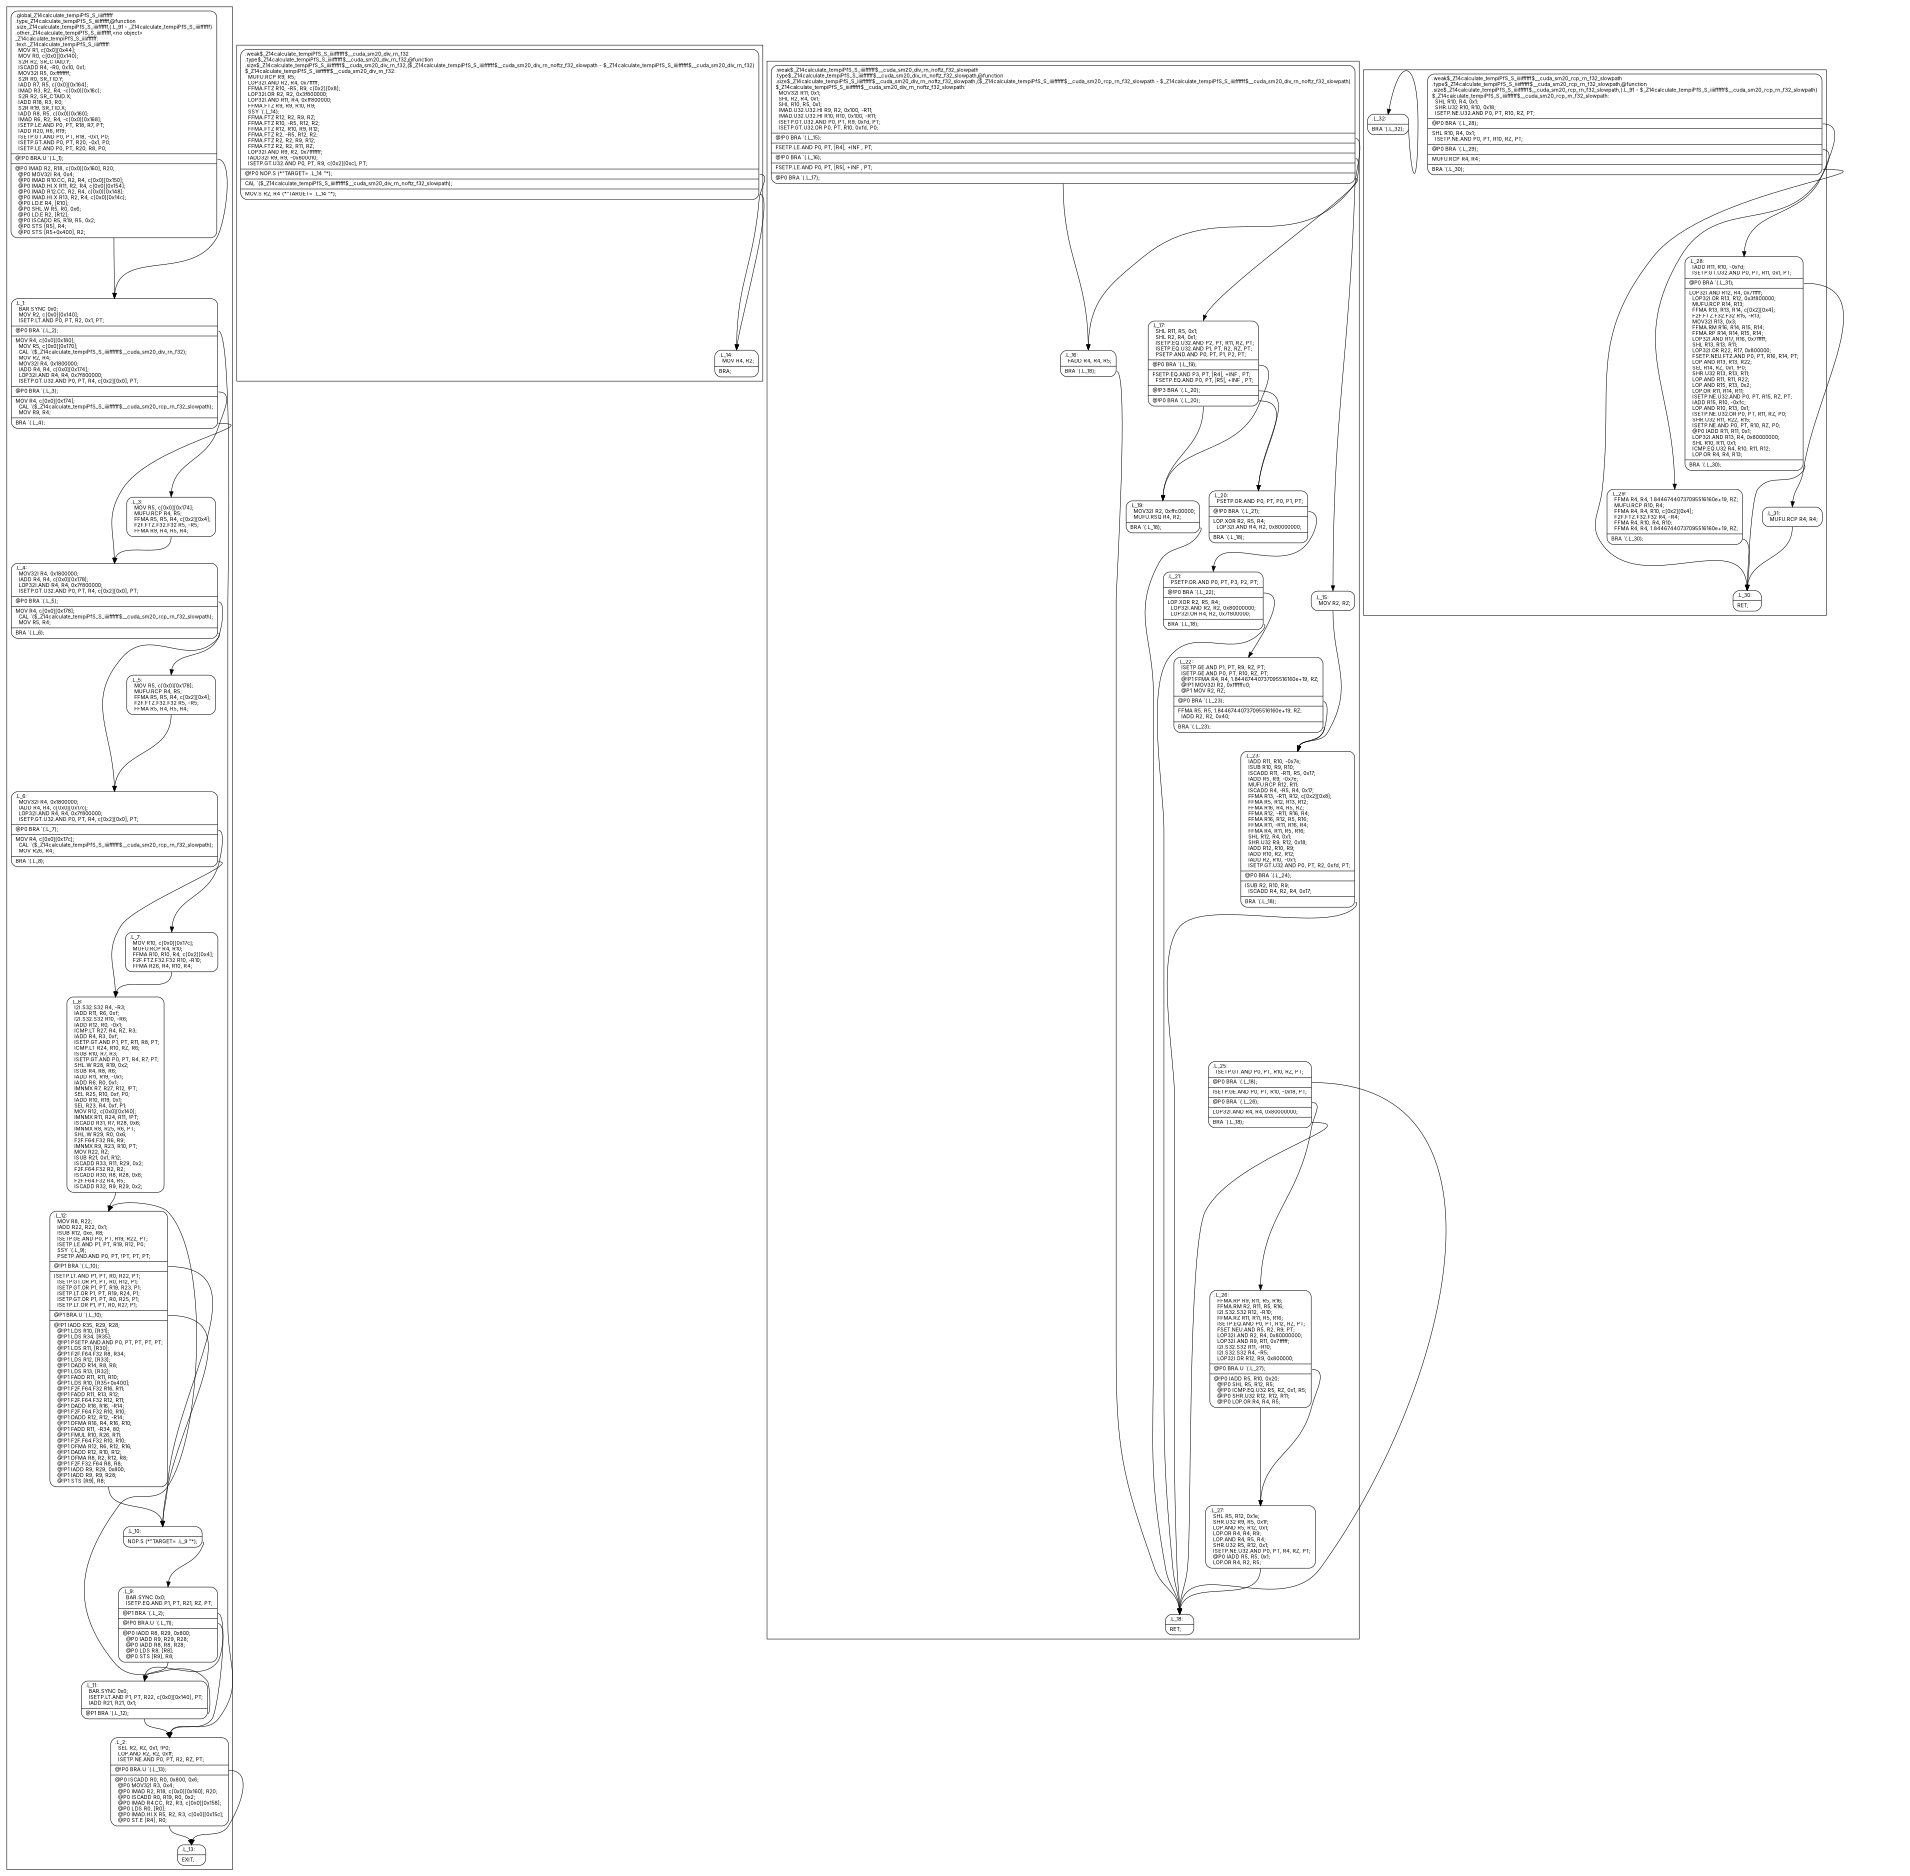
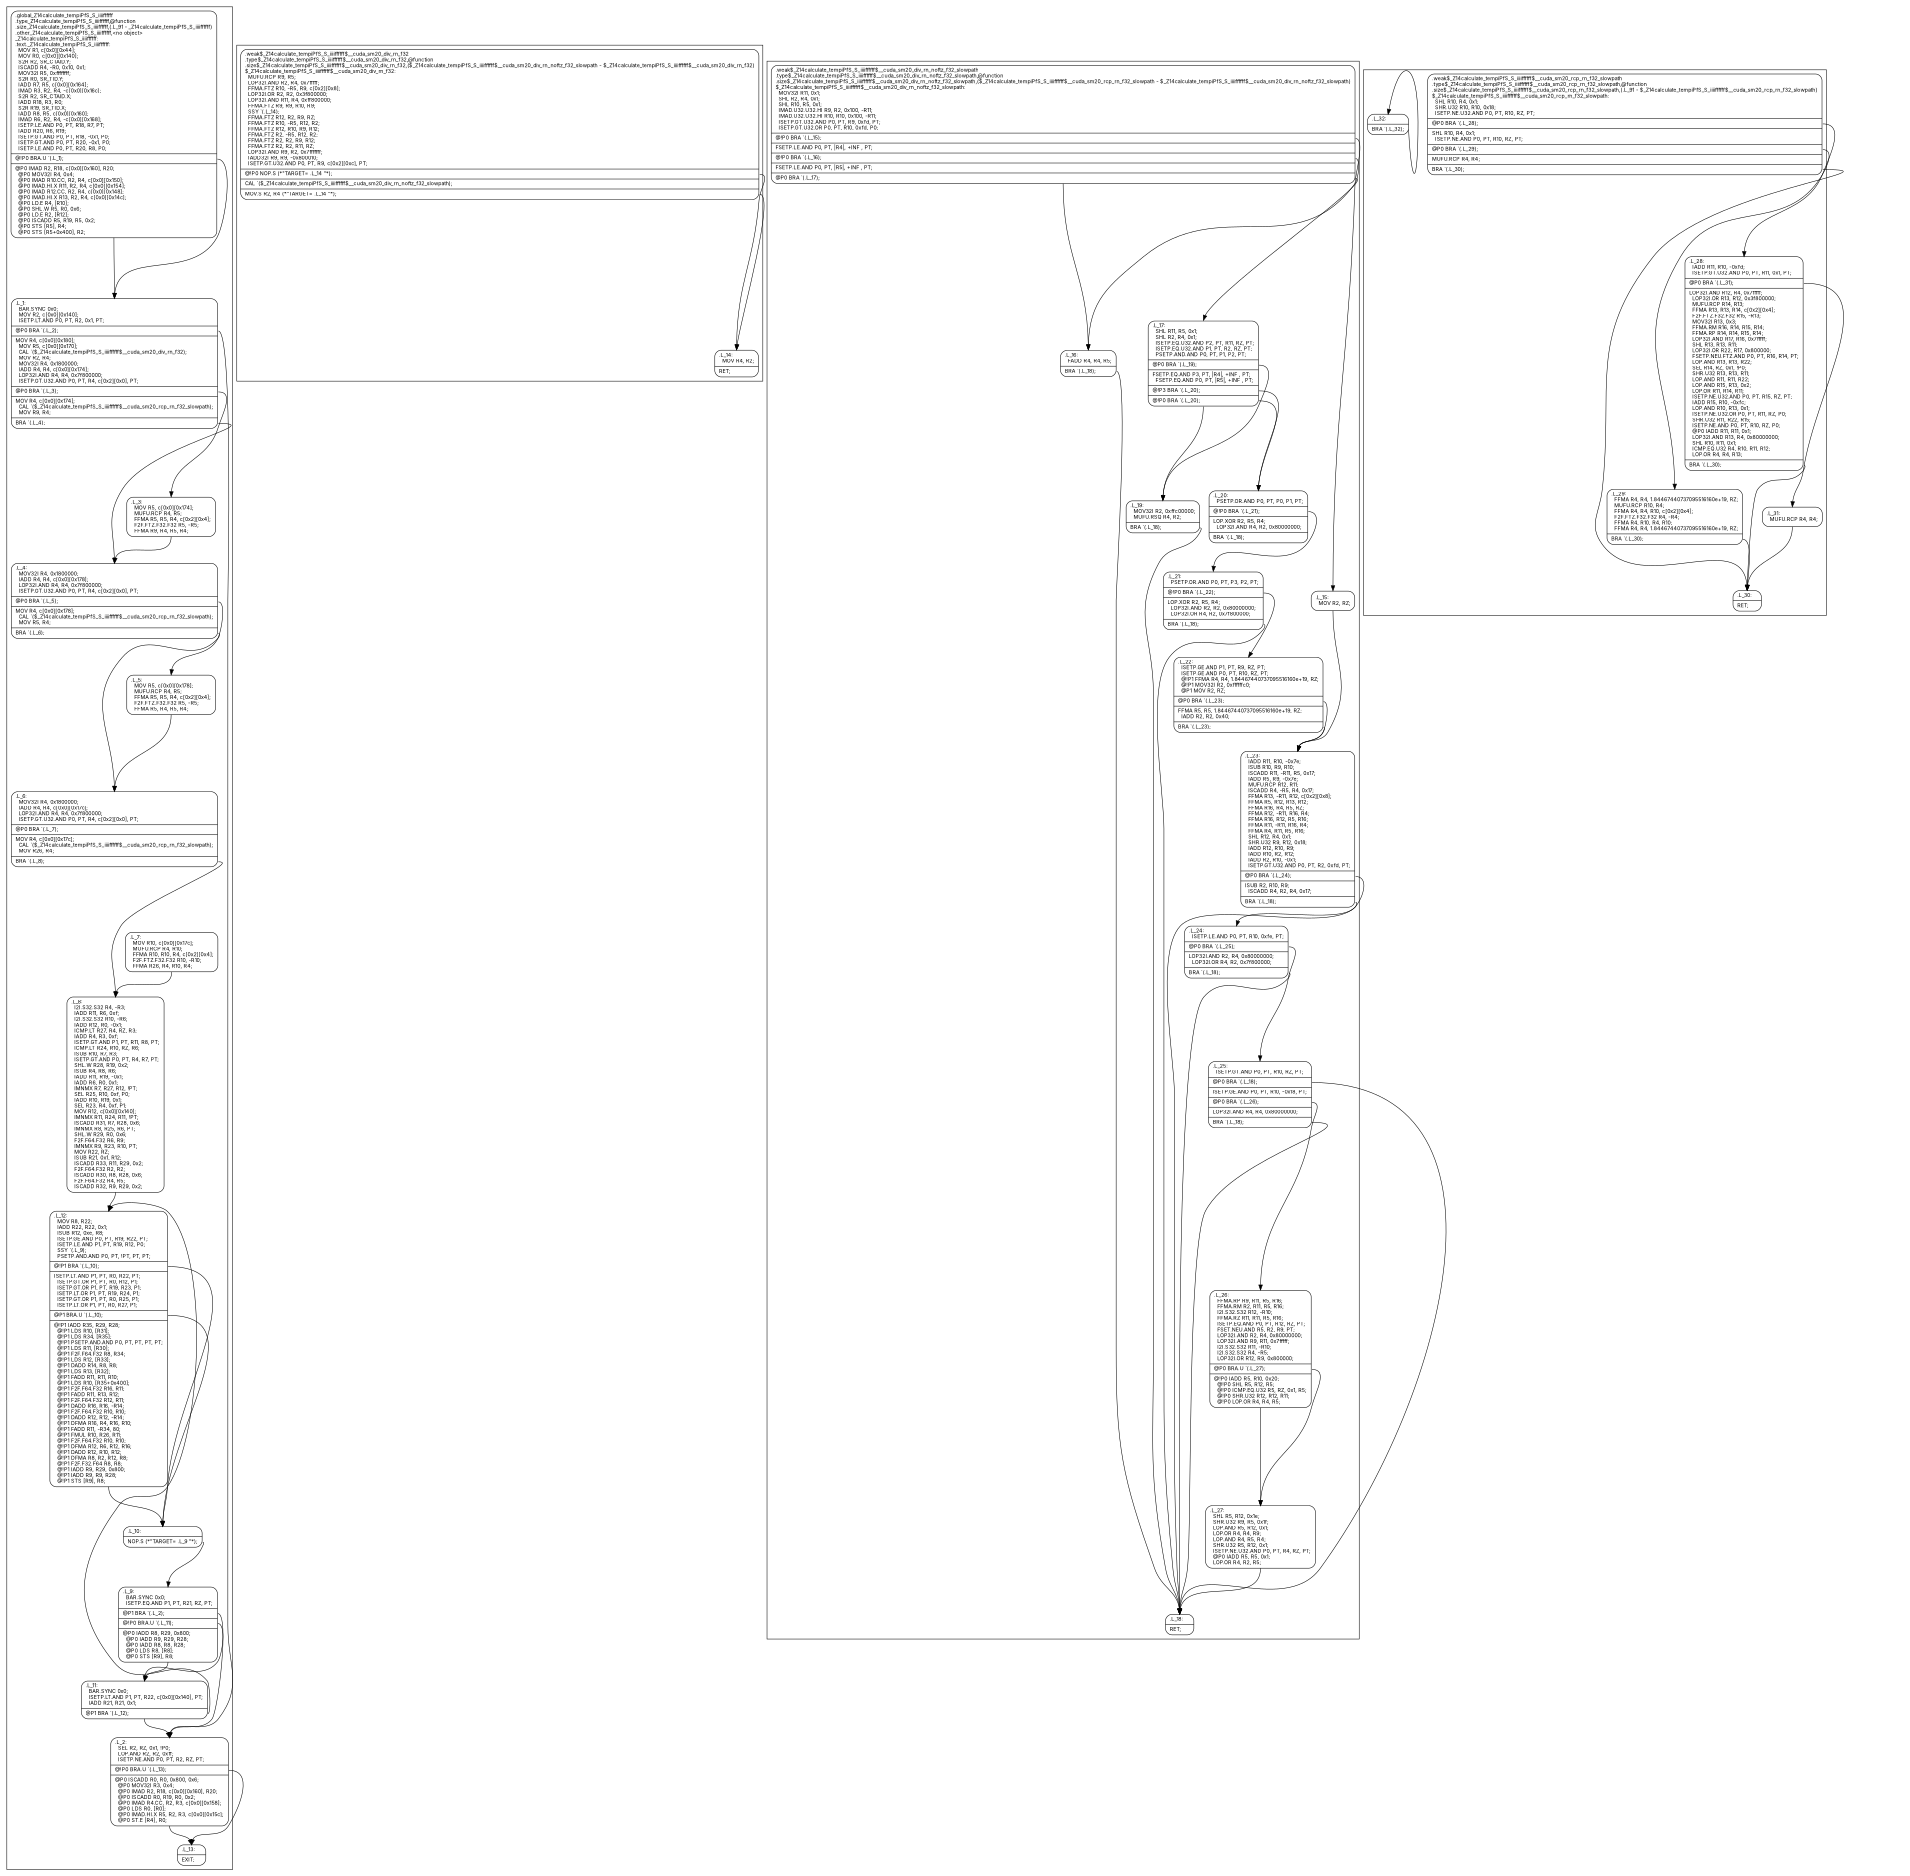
(725, 371) -> (725, 371)
(208, 884) -> none
none -> (1236, 952)
